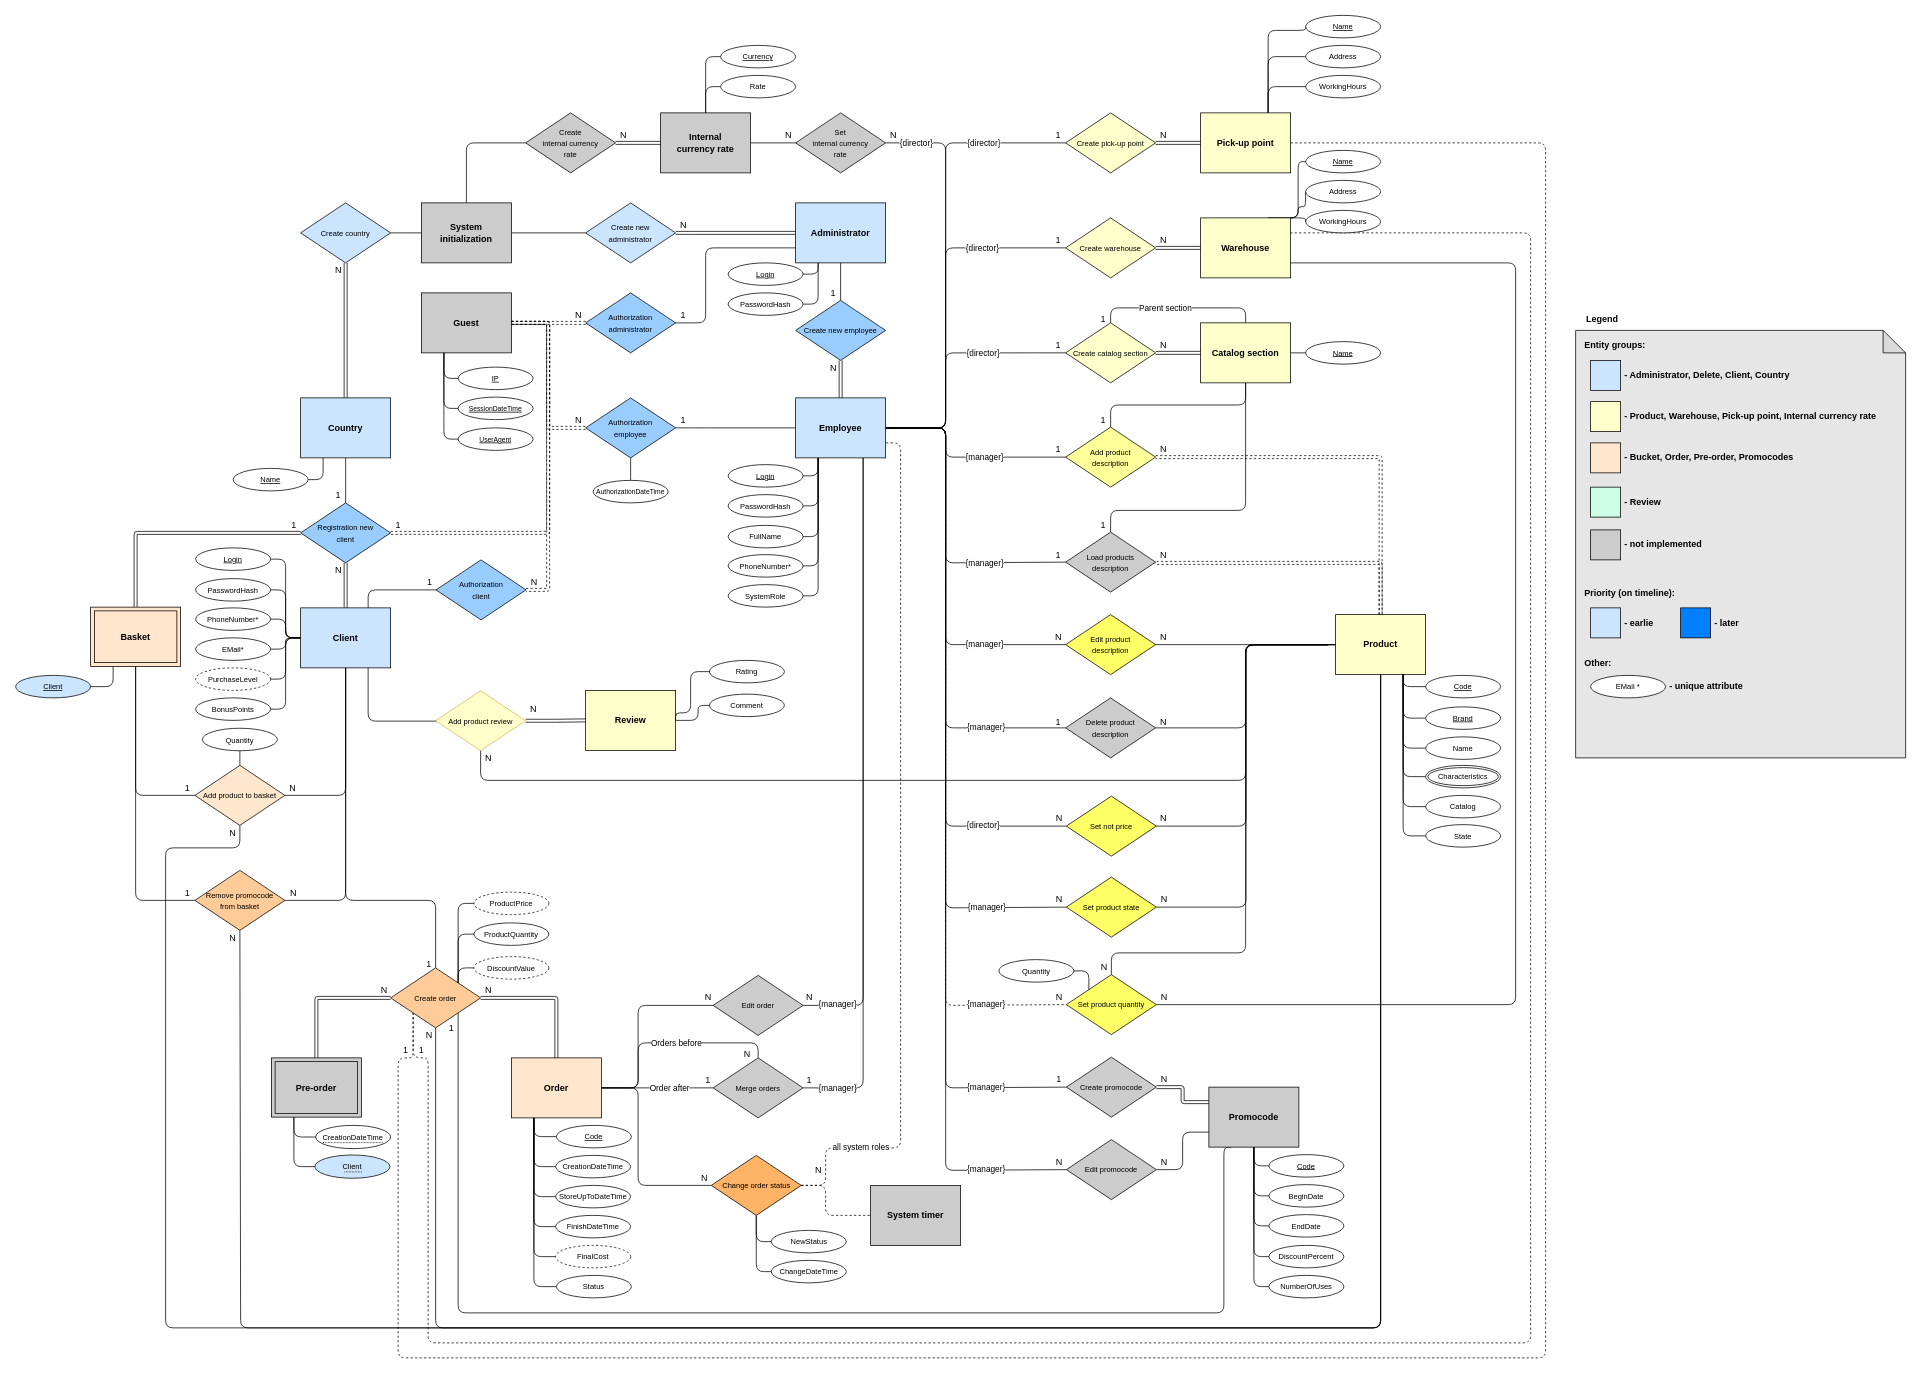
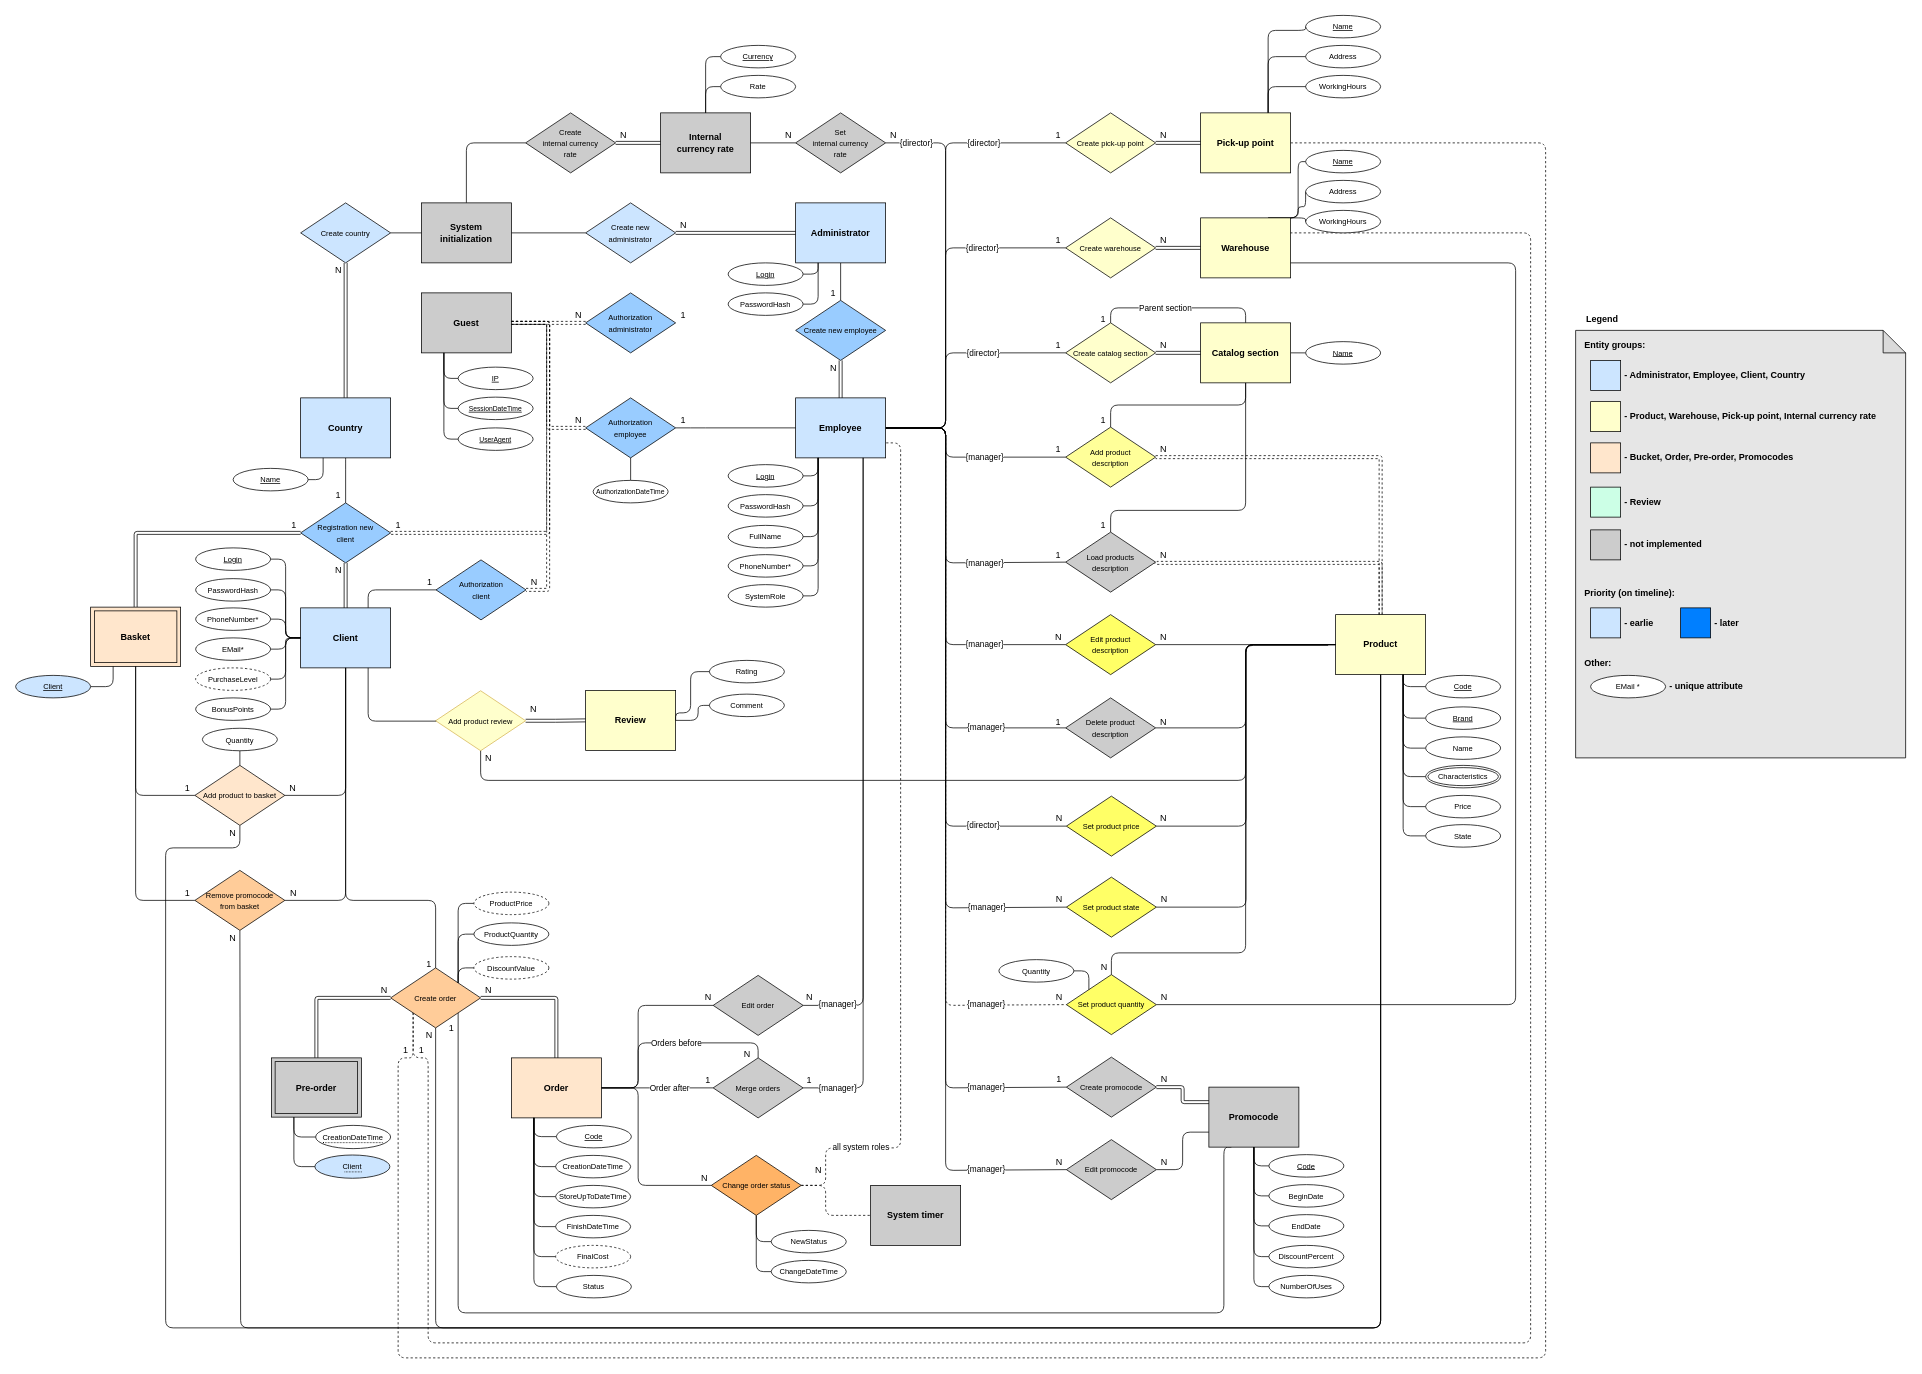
(705, 255) -> none
(1709, 375) -> (1714, 375)
(1463, 807) -> (1463, 807)
(1111, 826) -> (1111, 826)
